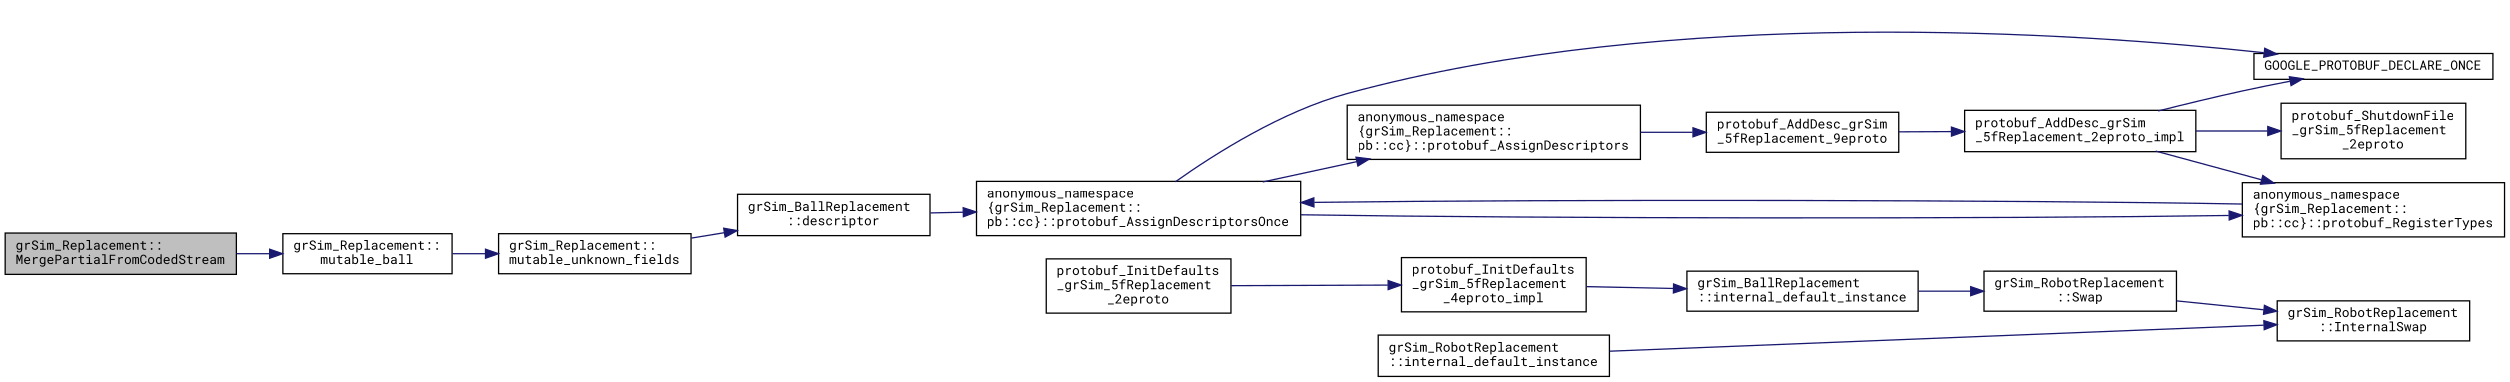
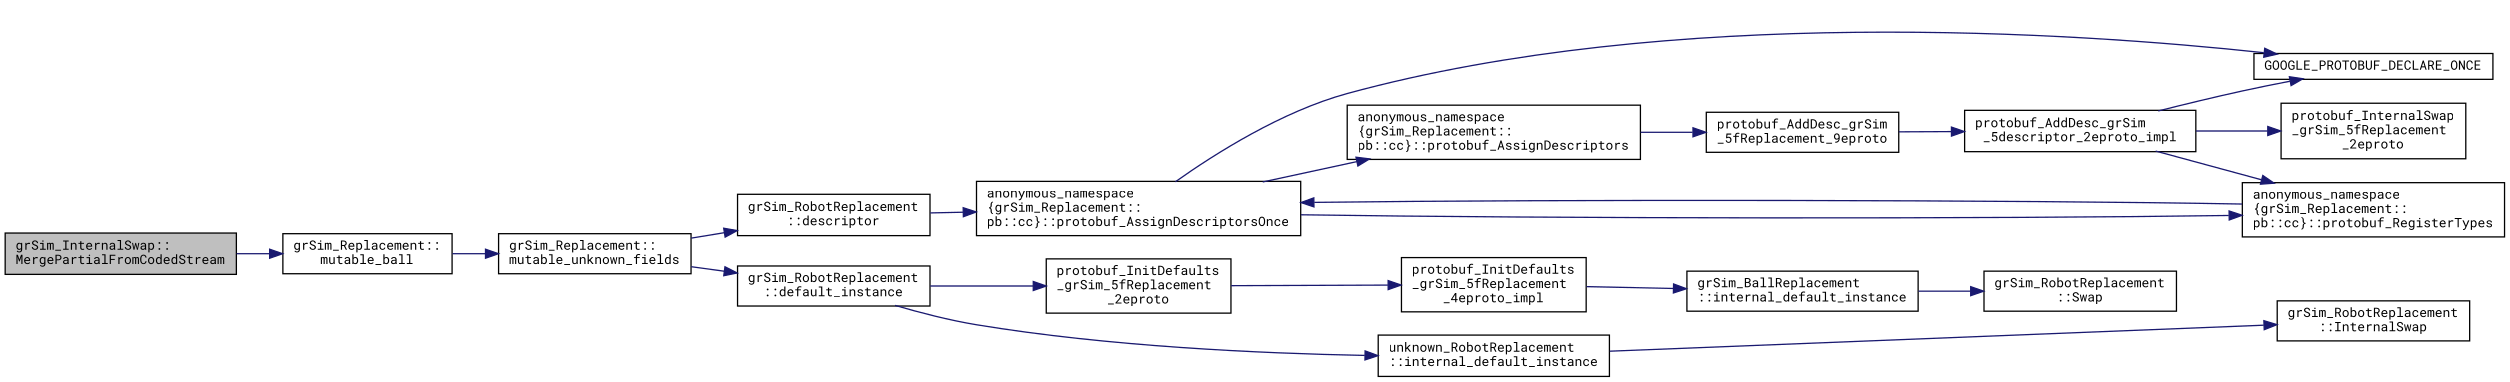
(2080, 131) -> (2080, 131)
(2373, 131) -> (2373, 131)
(834, 215) -> (834, 215)
(121, 254) -> (121, 254)
none -> (834, 286)
(2220, 305) -> none
(1494, 356) -> (1494, 356)
